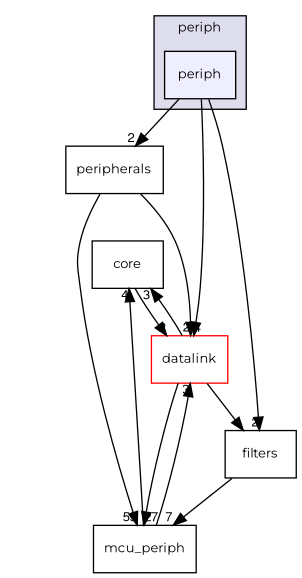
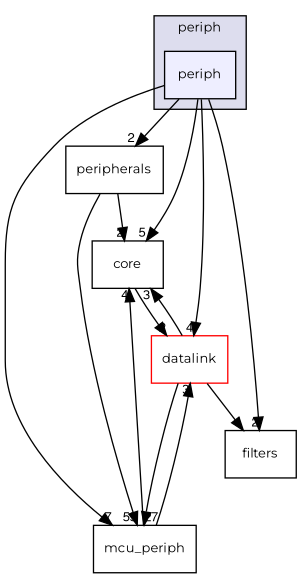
none -> (184, 167)
(179, 252) -> (120, 211)
(208, 498) -> (5, 277)
